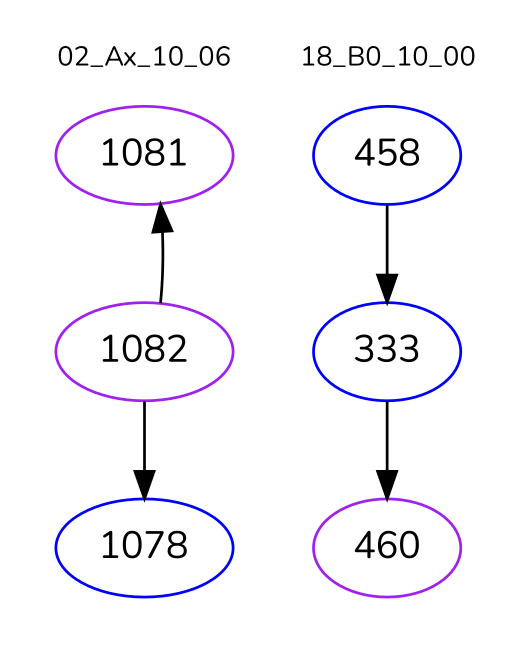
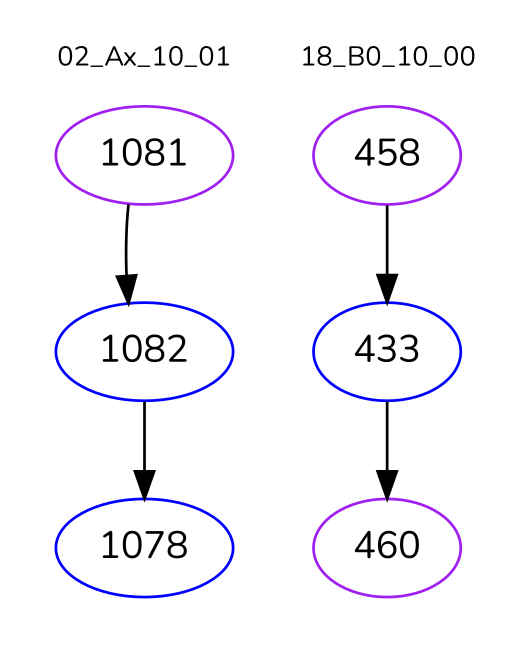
(144, 59) -> (144, 59)
(387, 155) -> (387, 155)
(163, 268) -> (126, 240)
(144, 352) -> (144, 352)
(387, 352) -> (387, 352)
